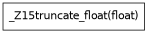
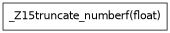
(74, 17) -> (85, 17)
